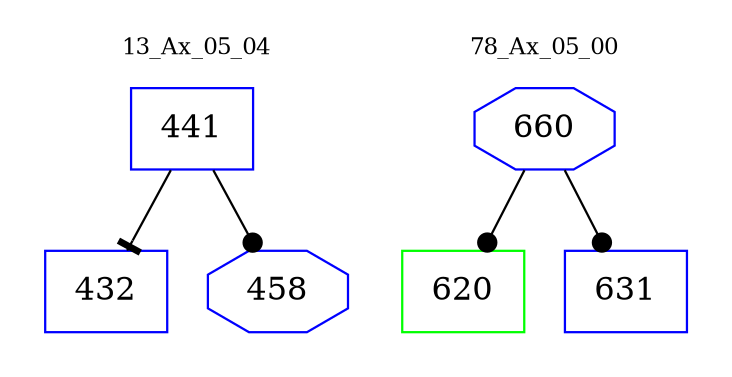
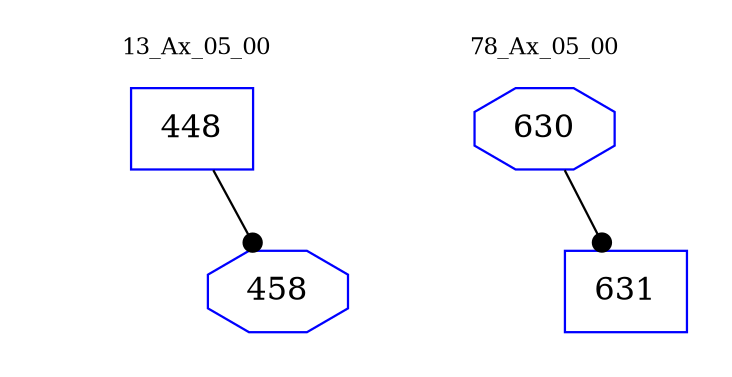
(197, 49) -> (197, 49)
(192, 129) -> (192, 129)
(545, 129) -> (545, 129)
(106, 292) -> none
(463, 292) -> none
